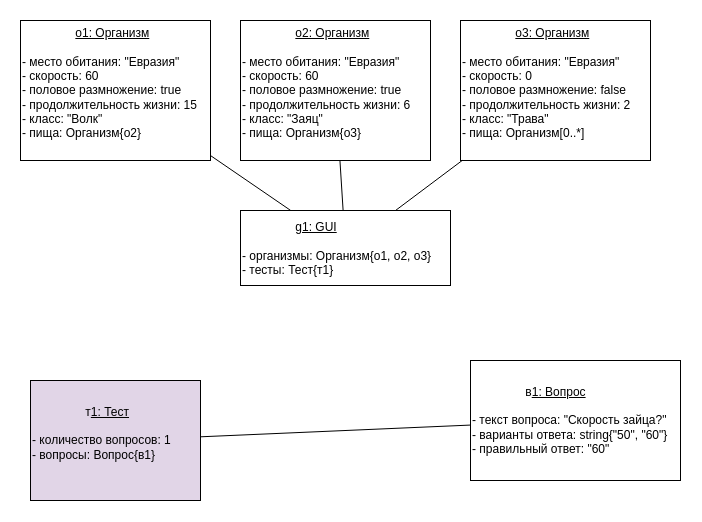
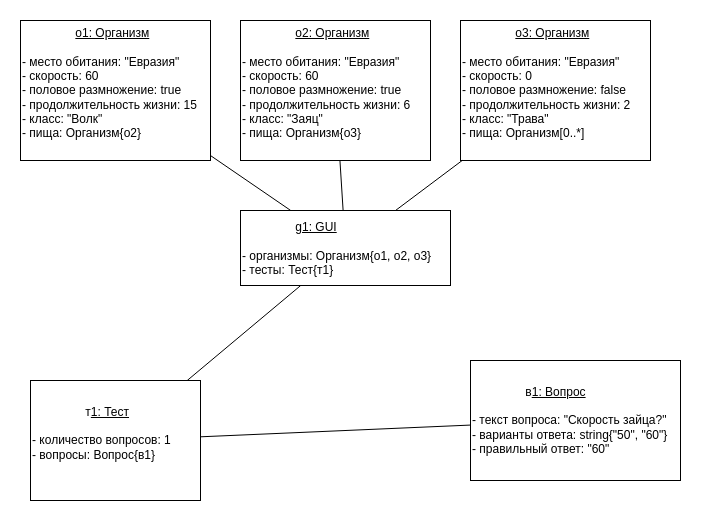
none -> (244, 333)
(116, 441) -> (116, 441)
